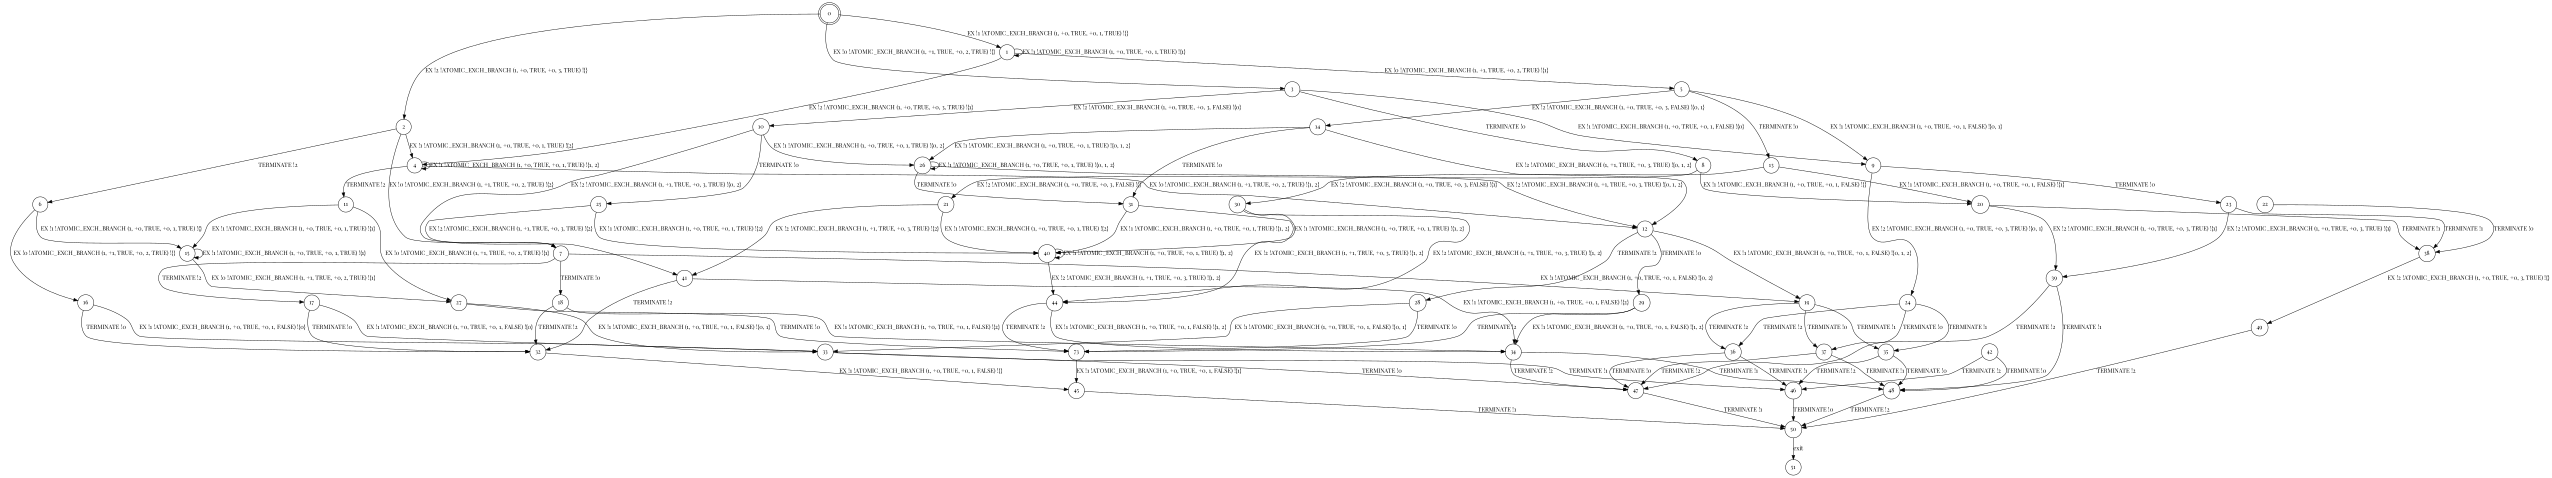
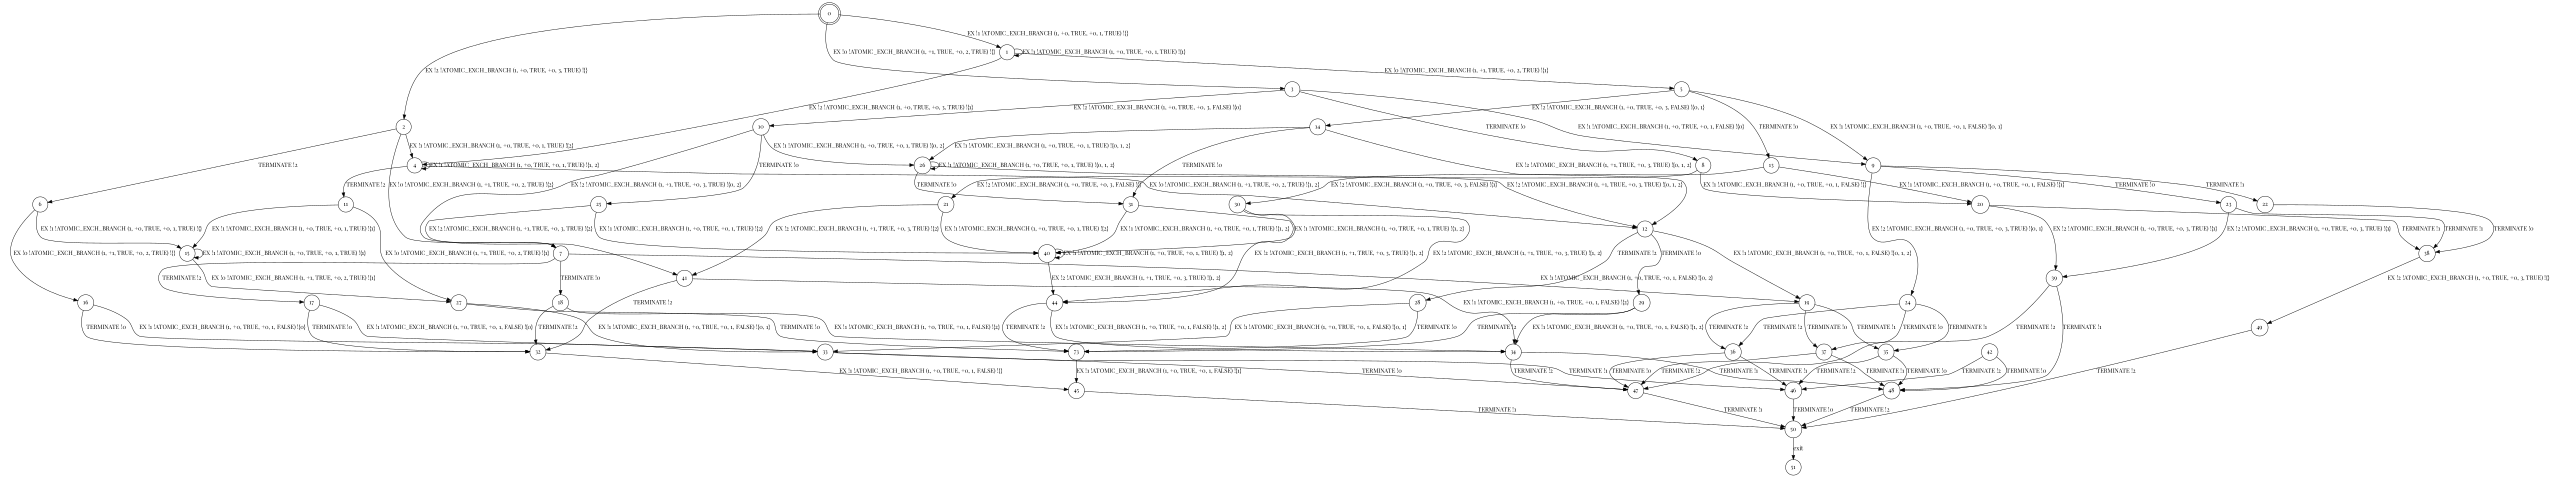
none -> (2068, 174)
